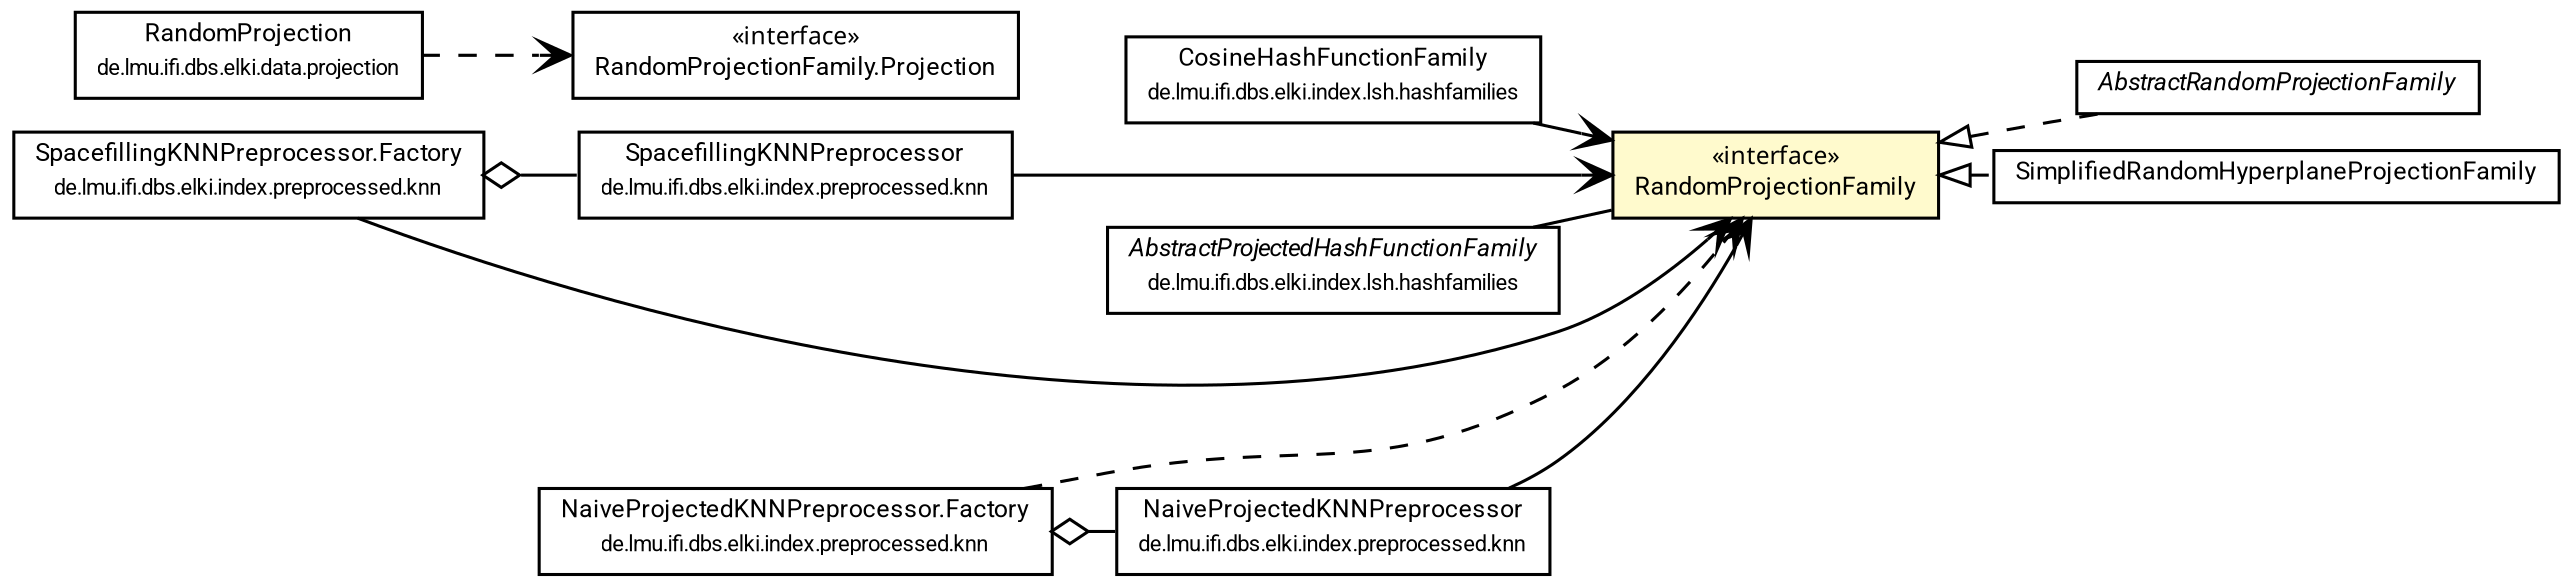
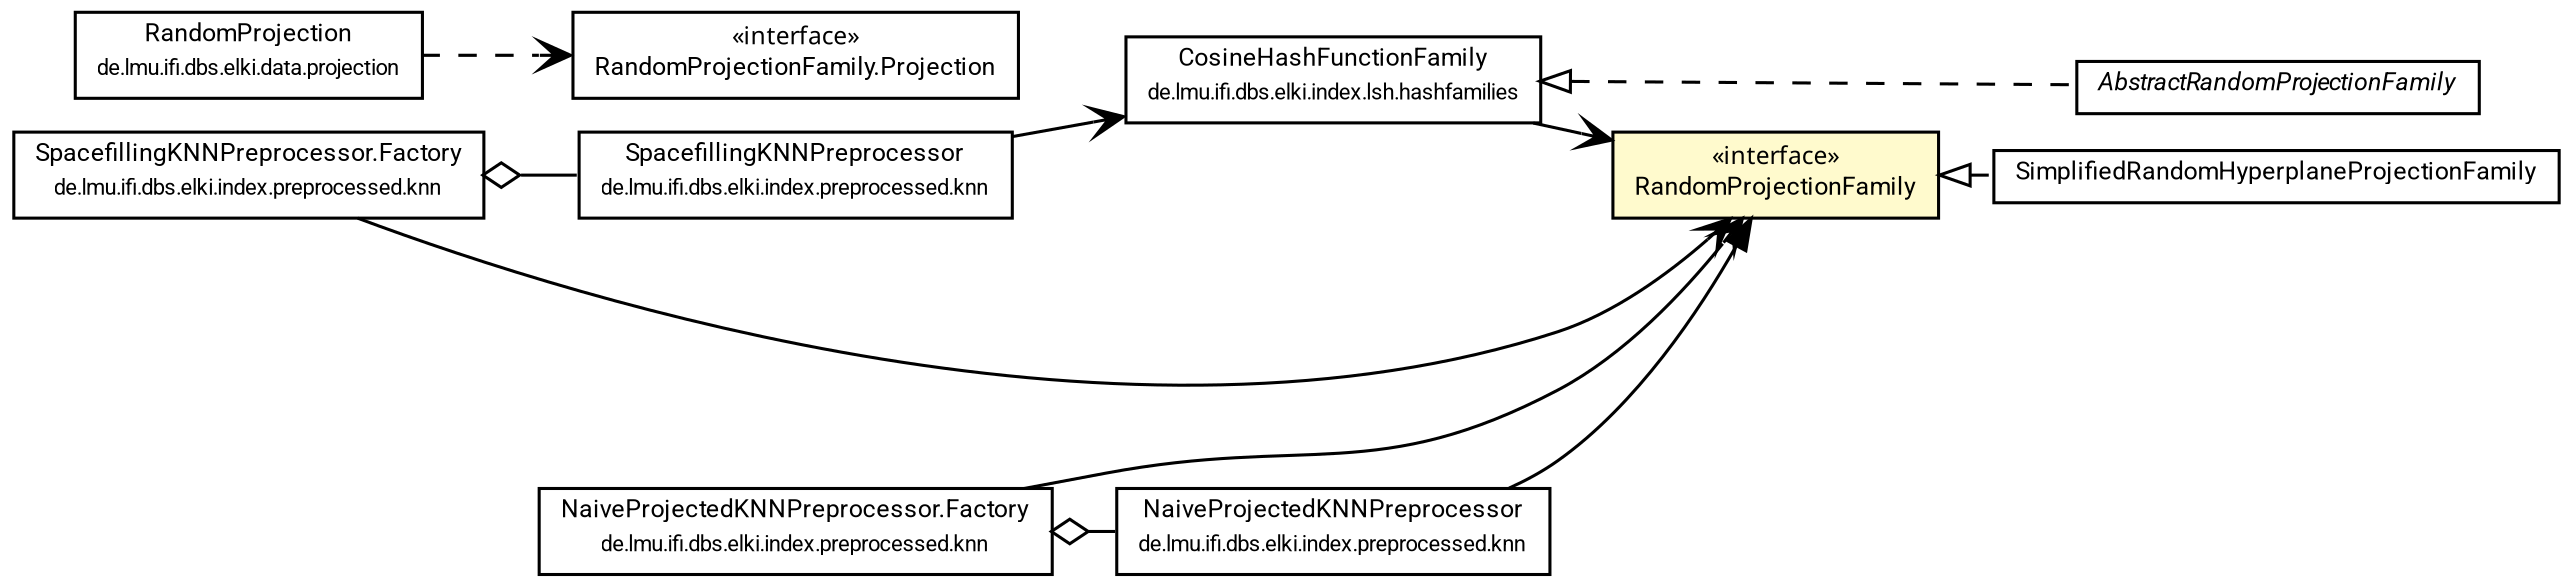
(2040, 124) -> (1823, 83)
(1296, 175) -> (1053, 129)
(1332, 270) -> none
(1640, 384) -> (1640, 384)
(1405, 445) -> (1405, 445)
